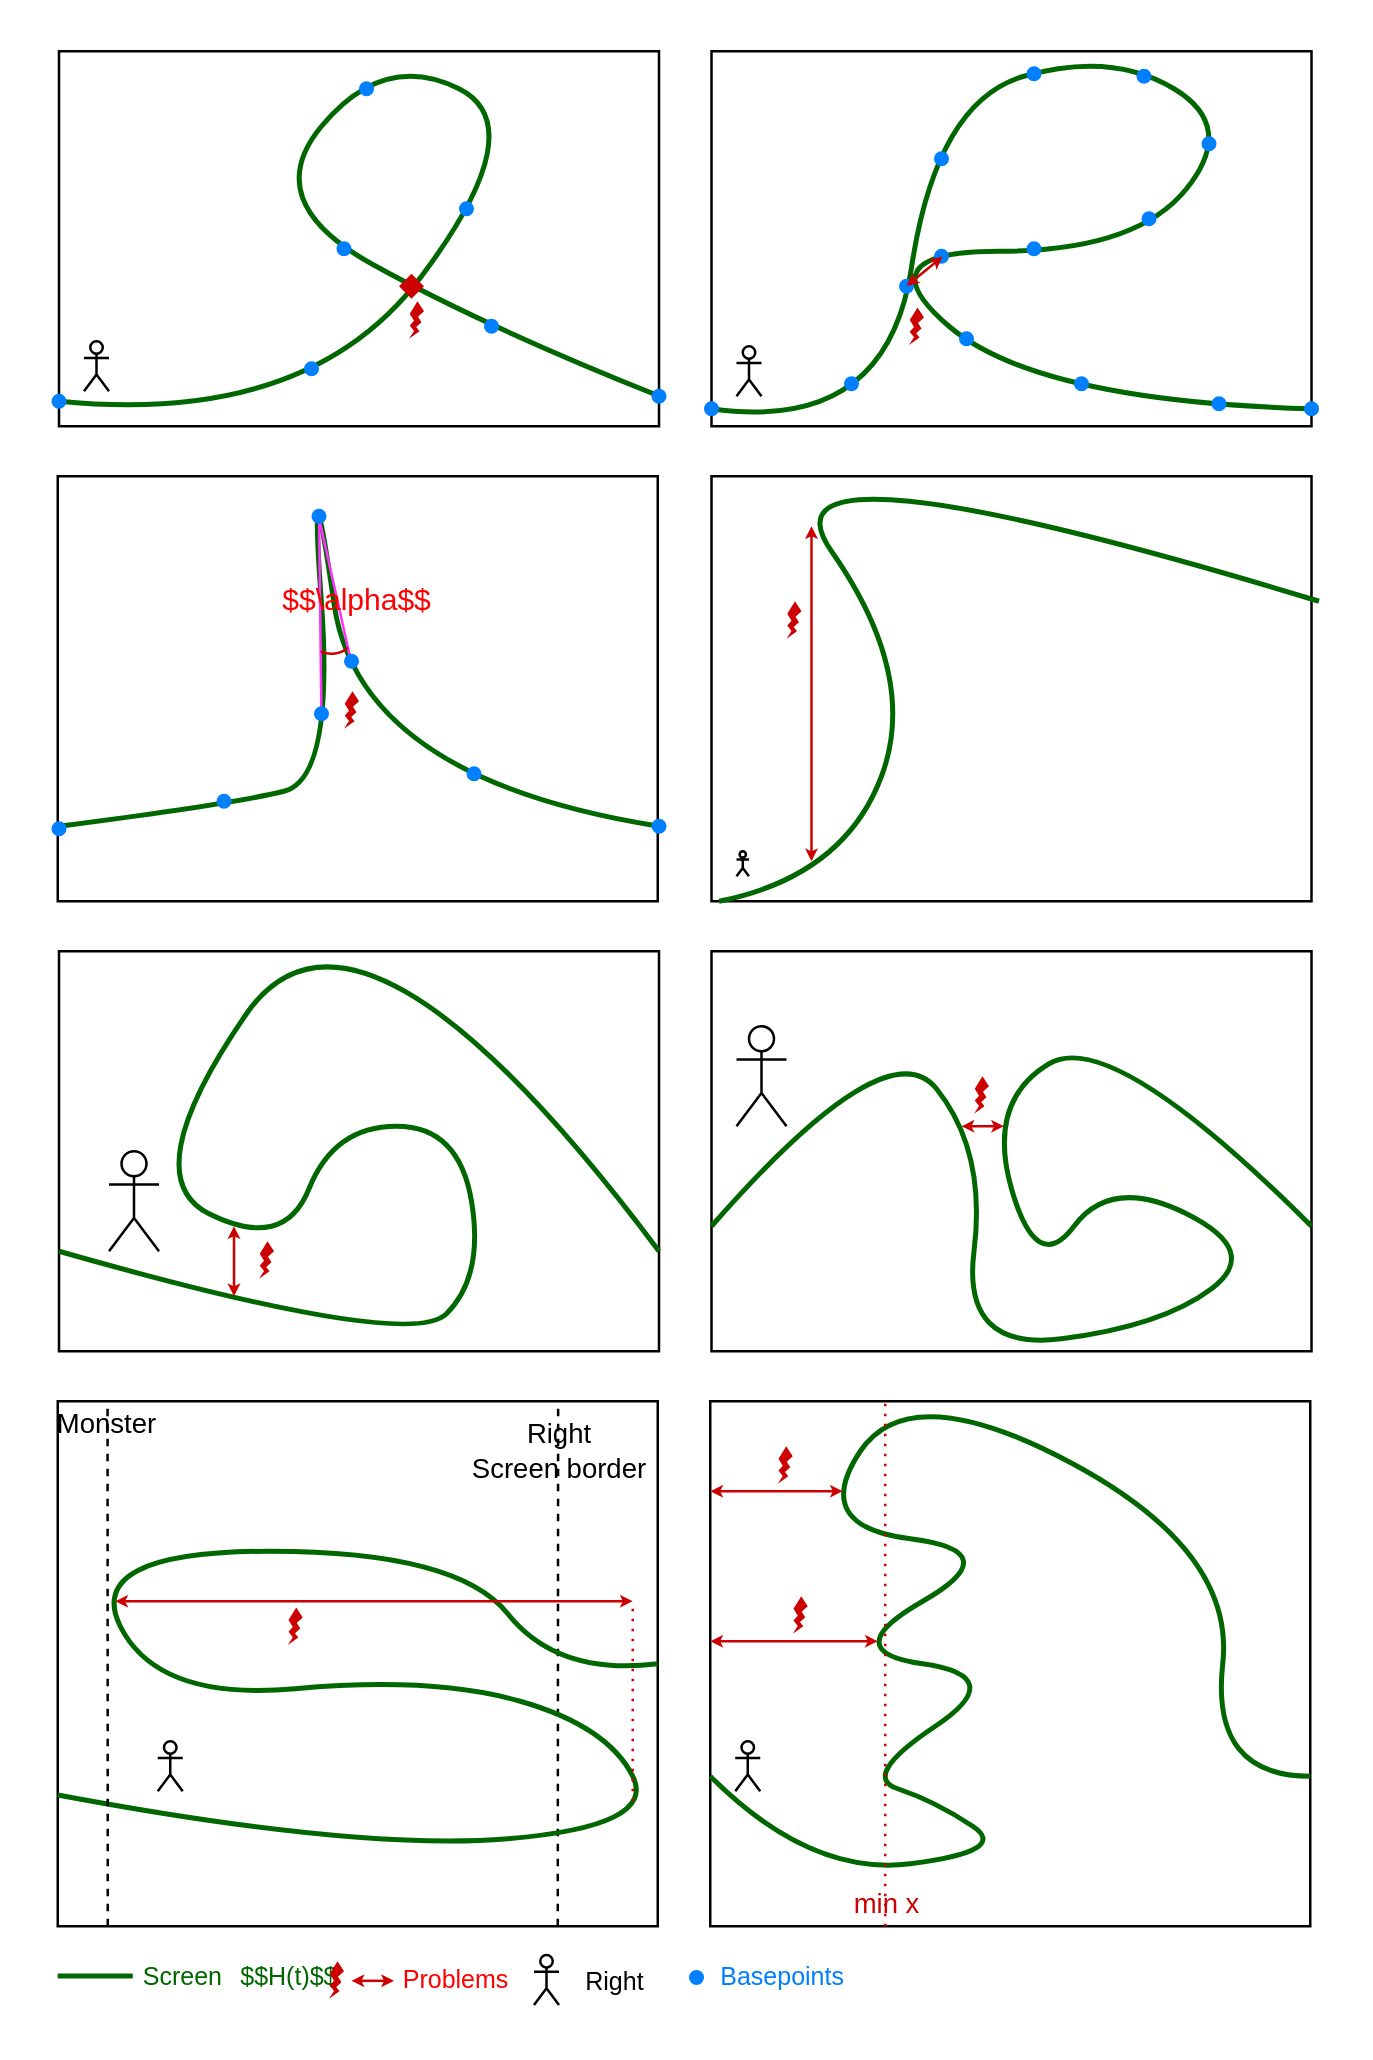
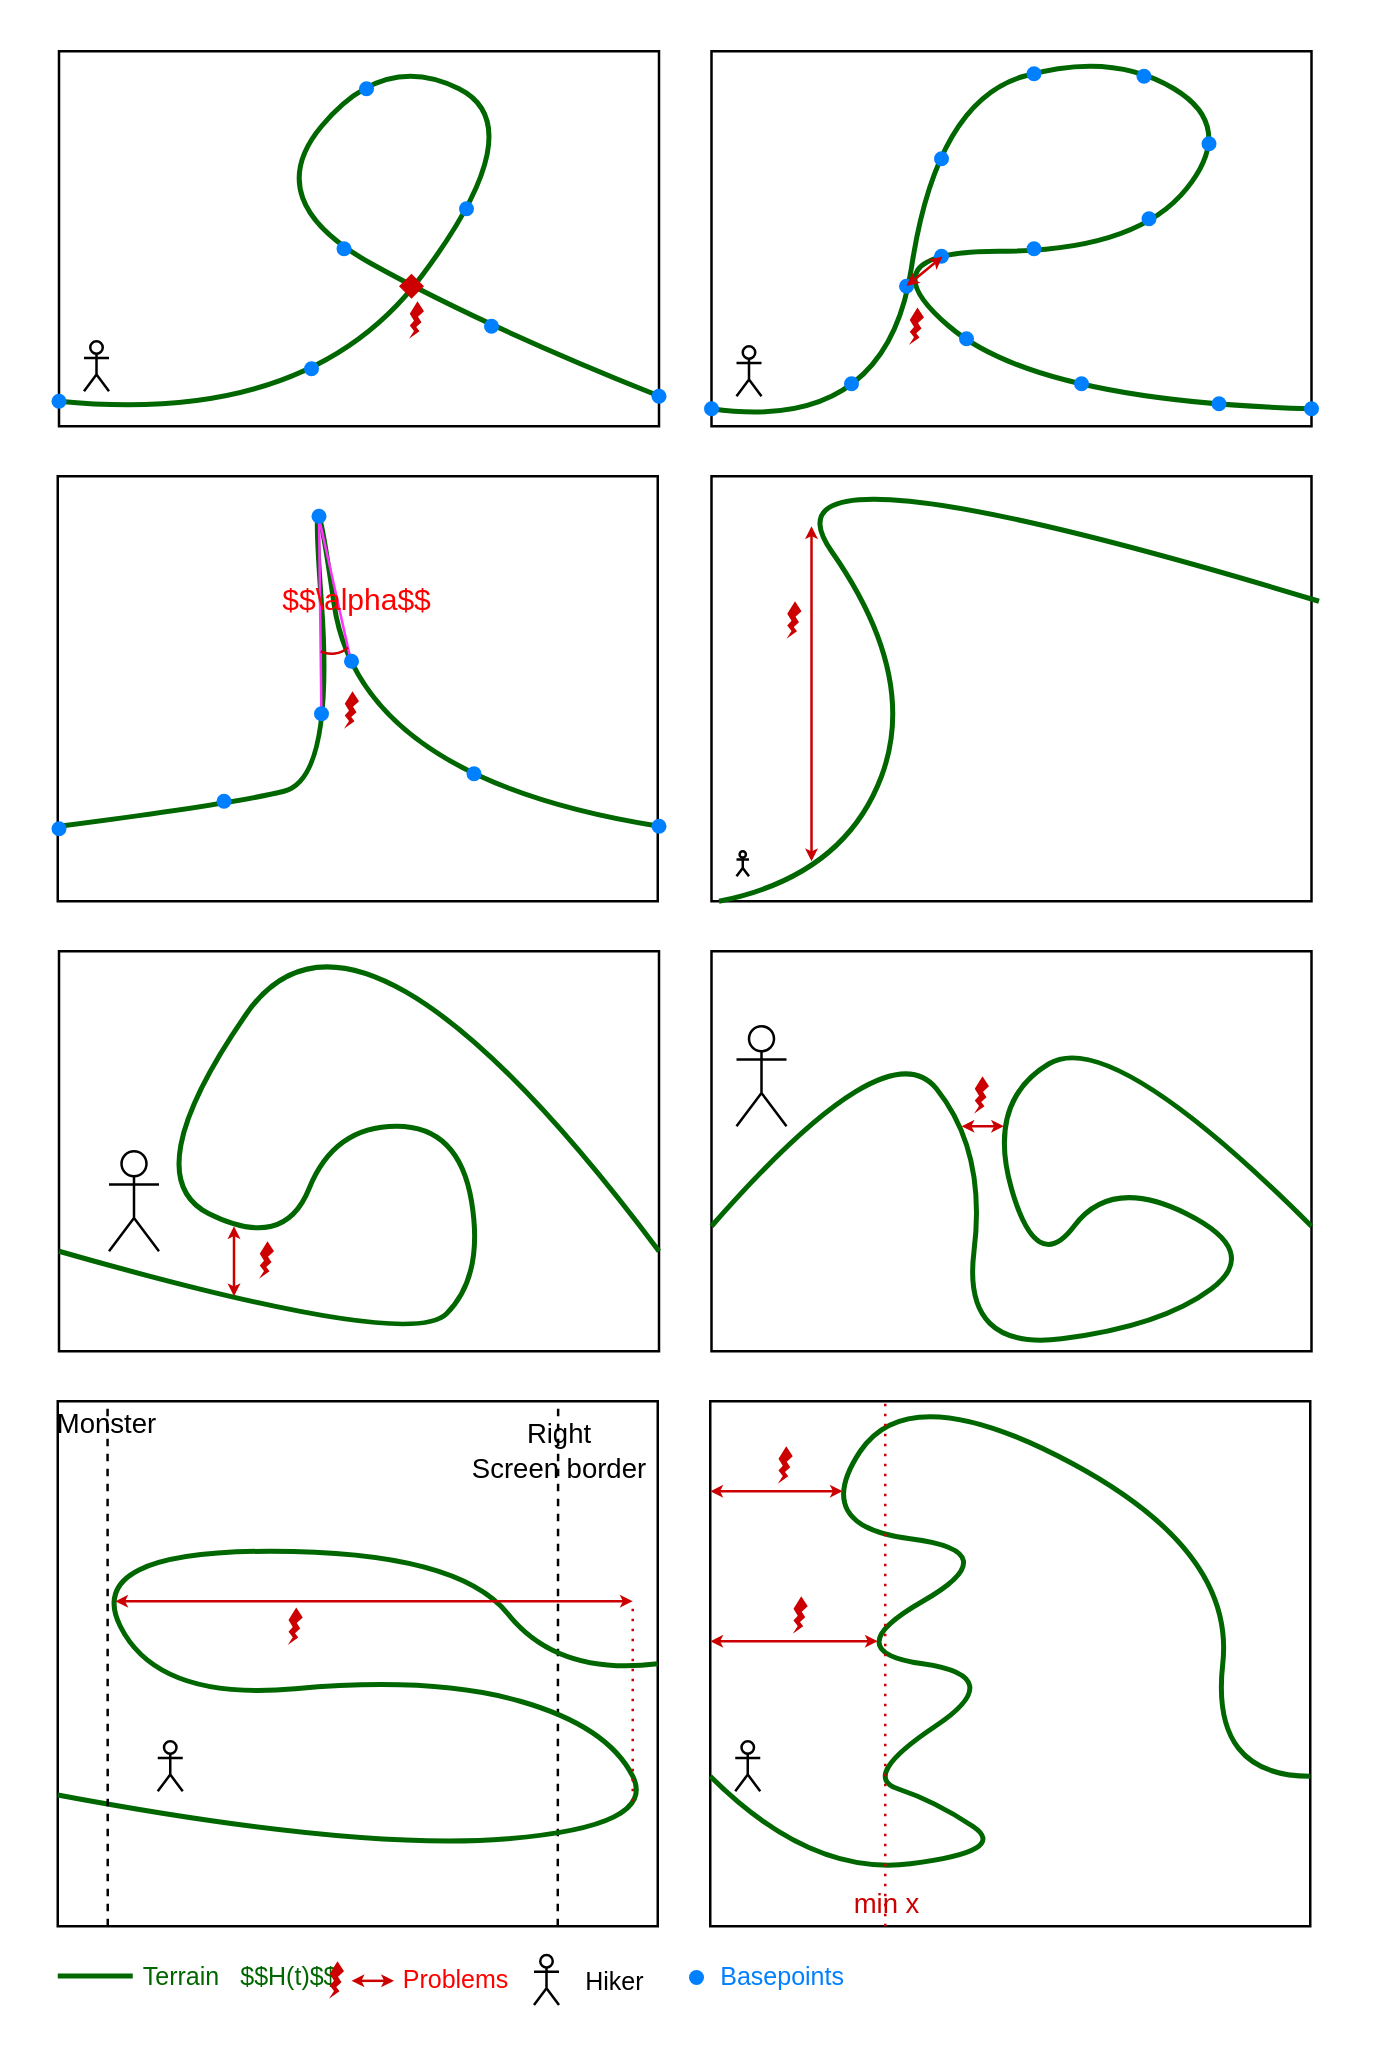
(180, 1976) -> (180, 1976)
(618, 1981) -> (618, 1981)
